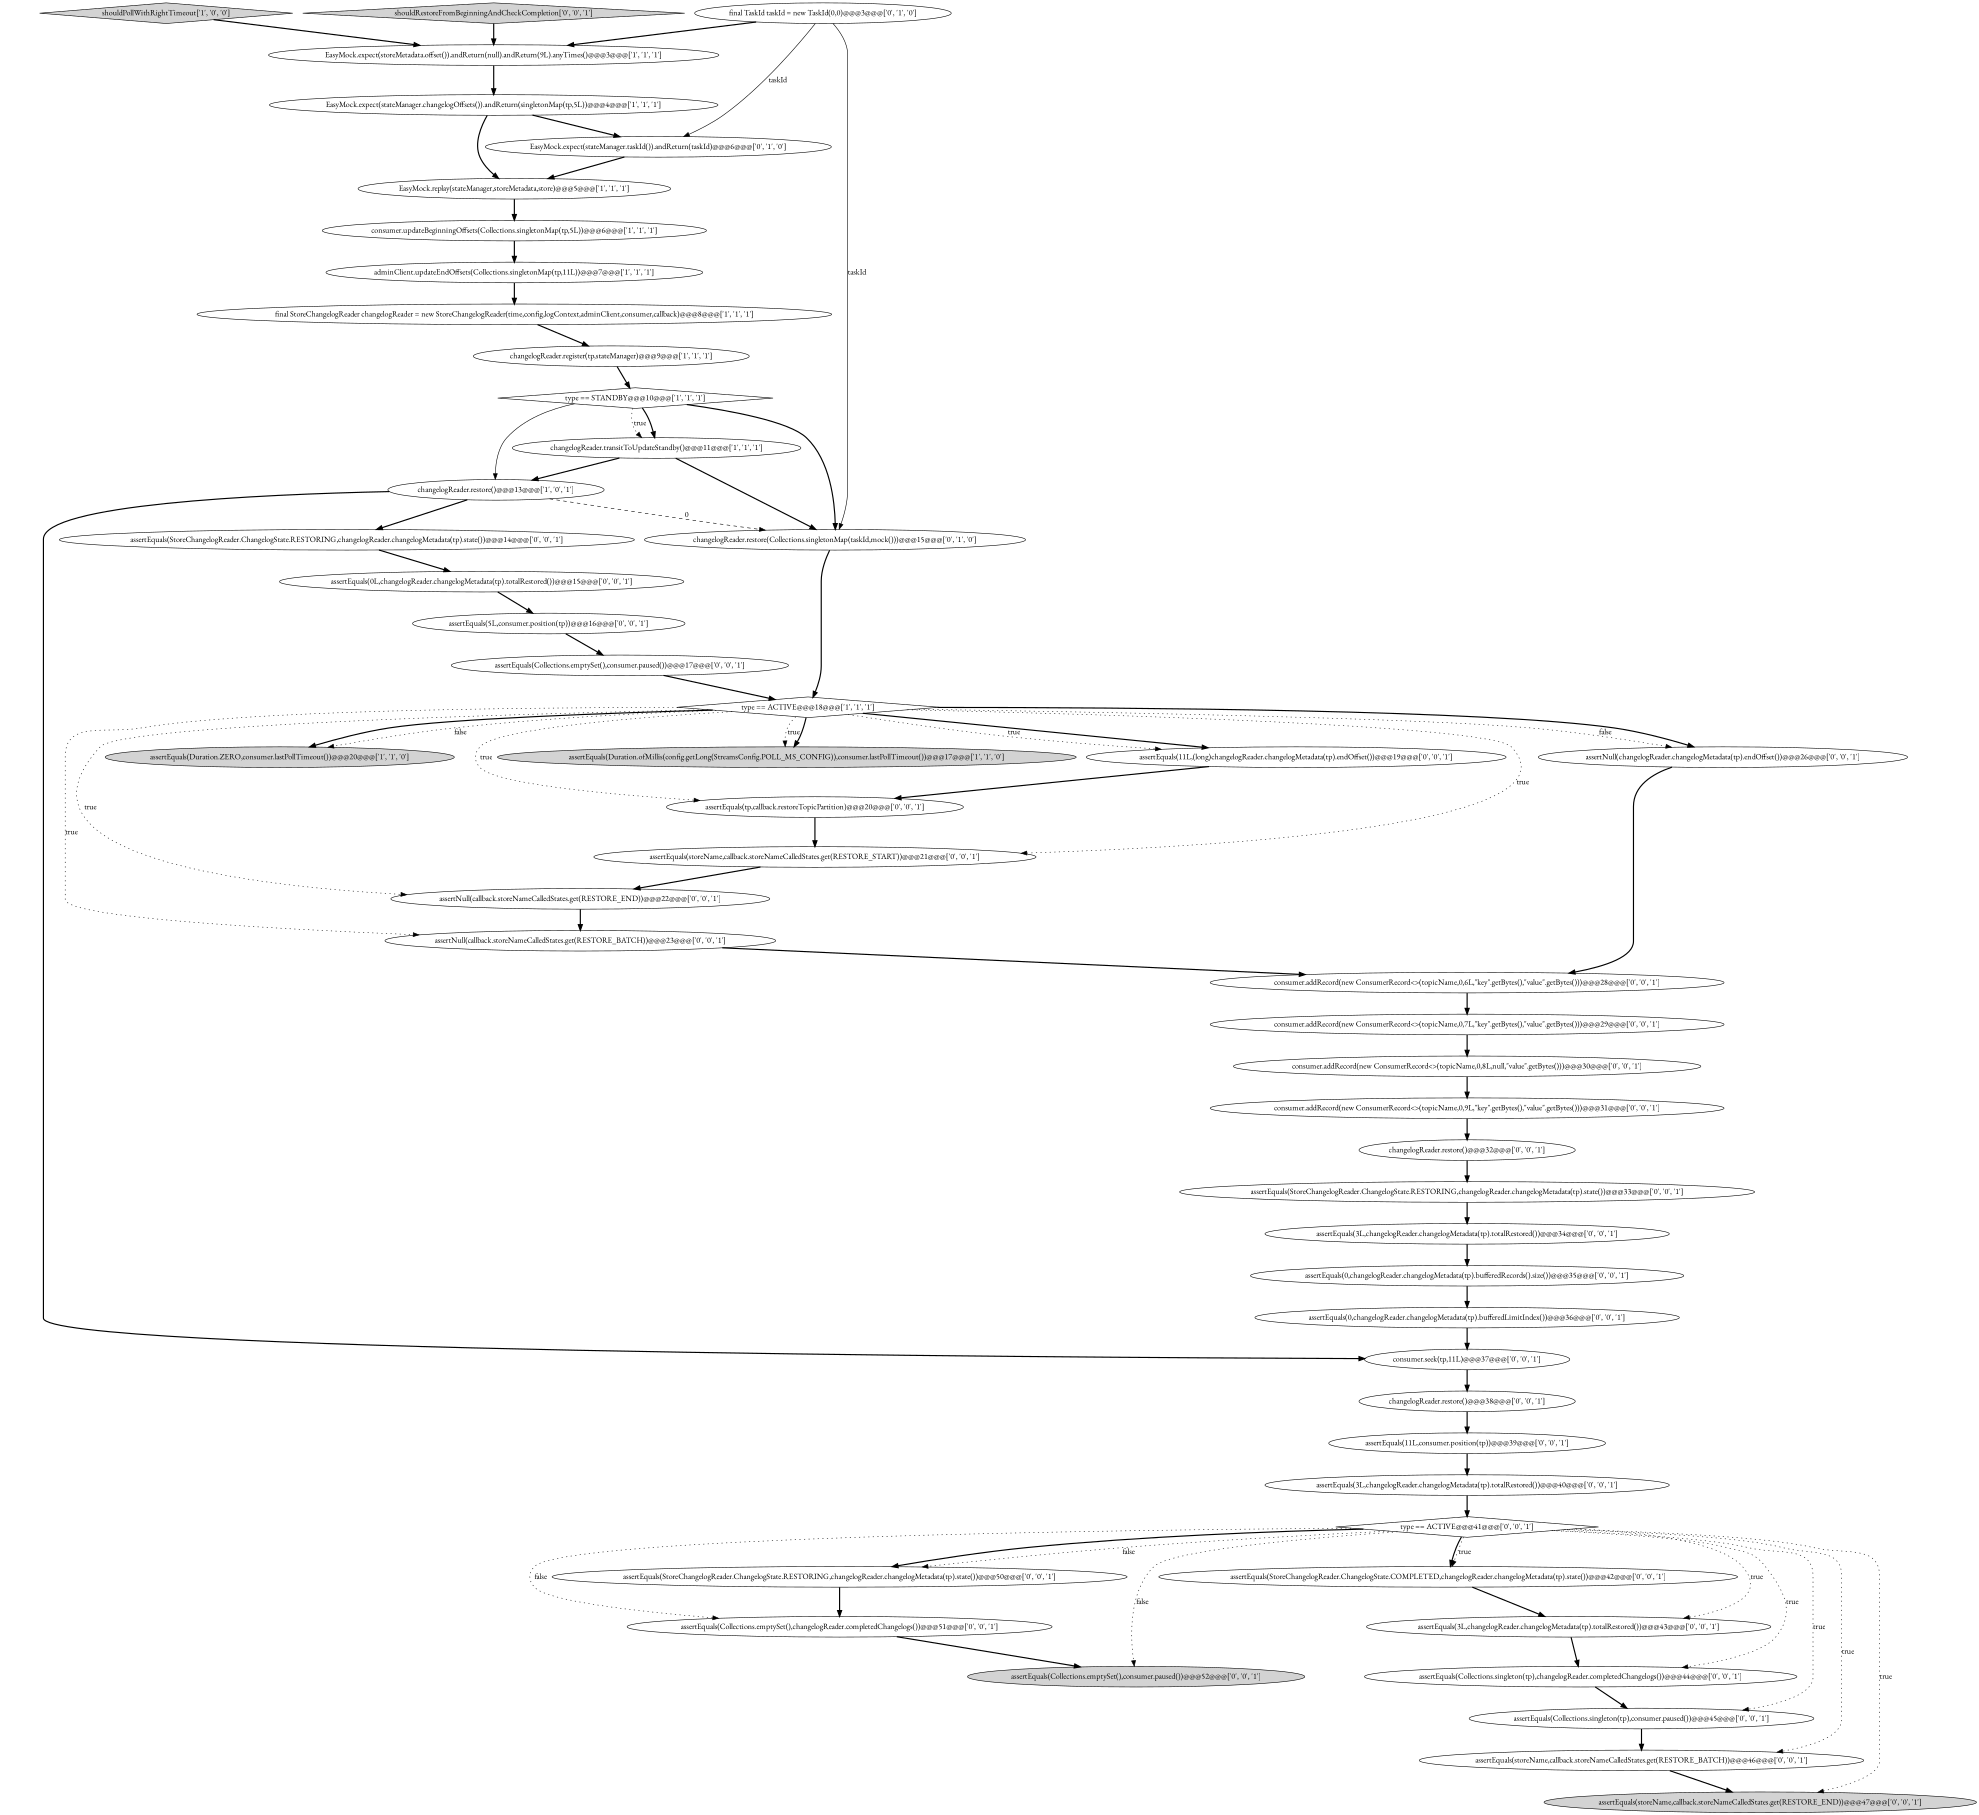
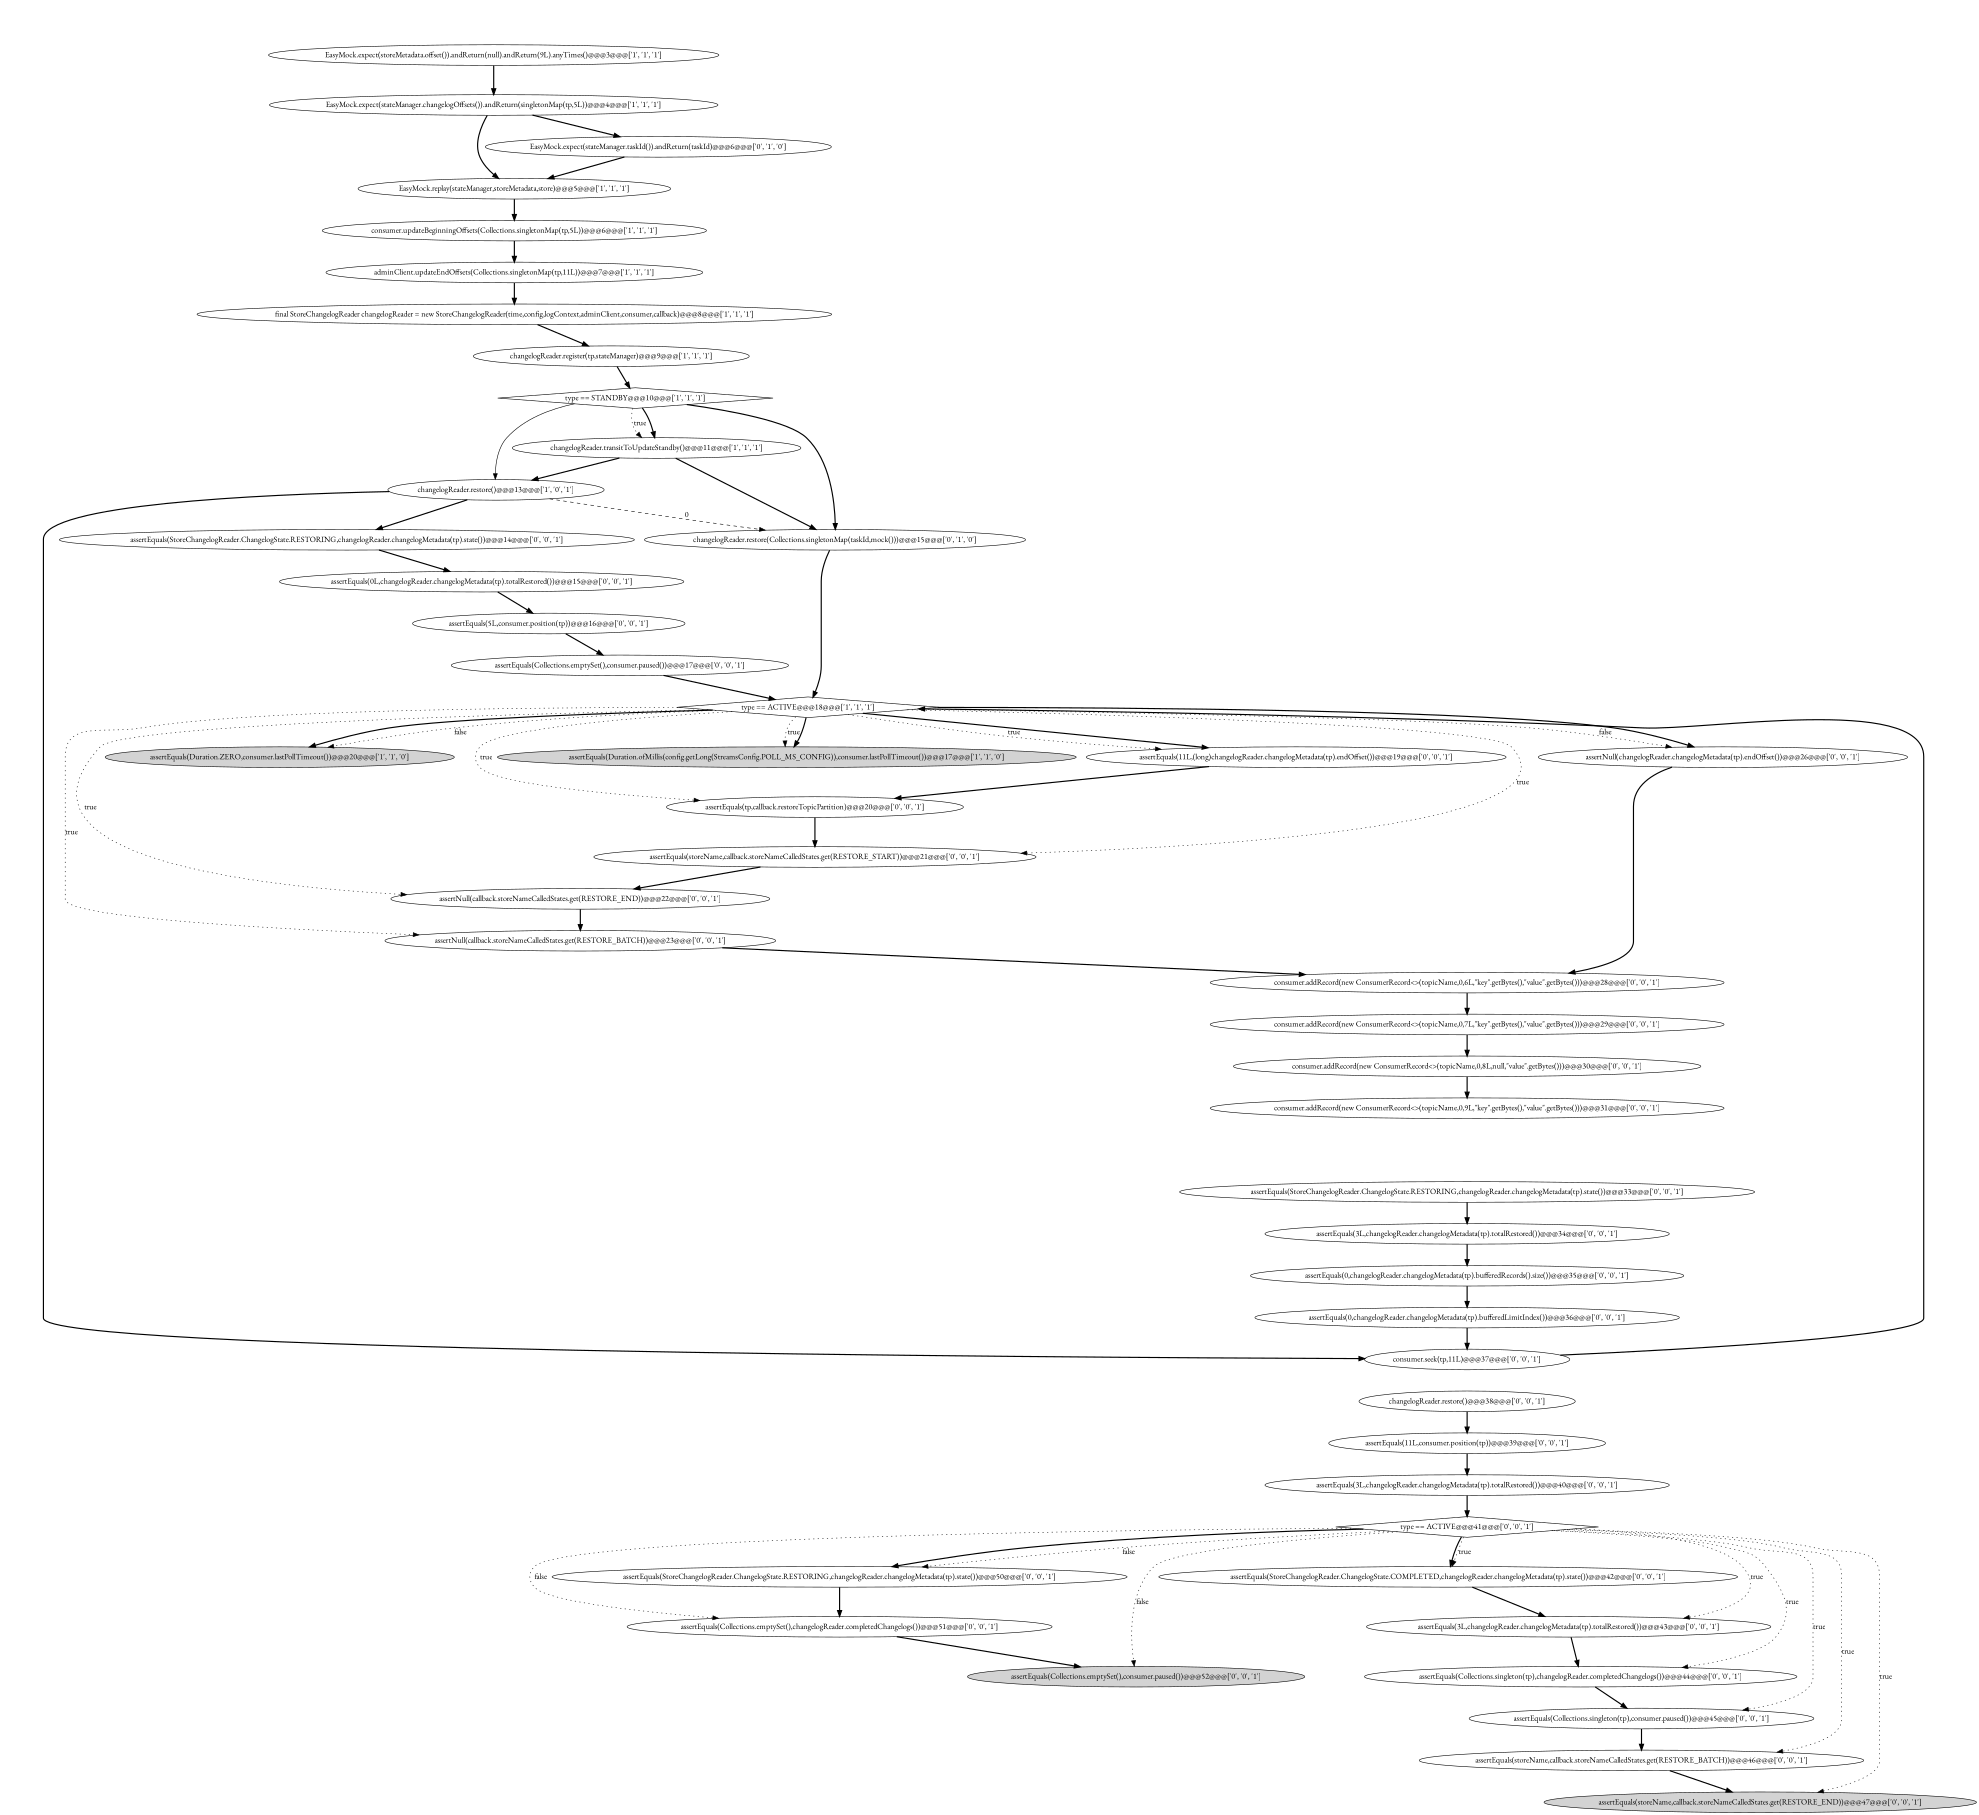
(166, 13) -> none
(494, 13) -> none
(823, 13) -> none
(1467, 1150) -> none
(1467, 1378) -> (1895, 729)
